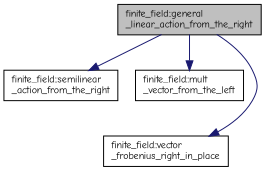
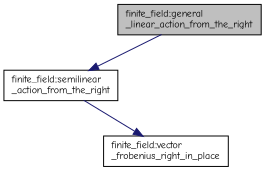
(257, 83) -> (109, 116)
(190, 85) -> none
